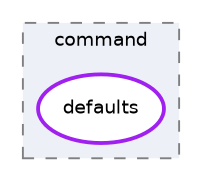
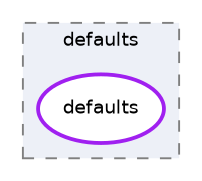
(101, 41) -> (101, 41)
